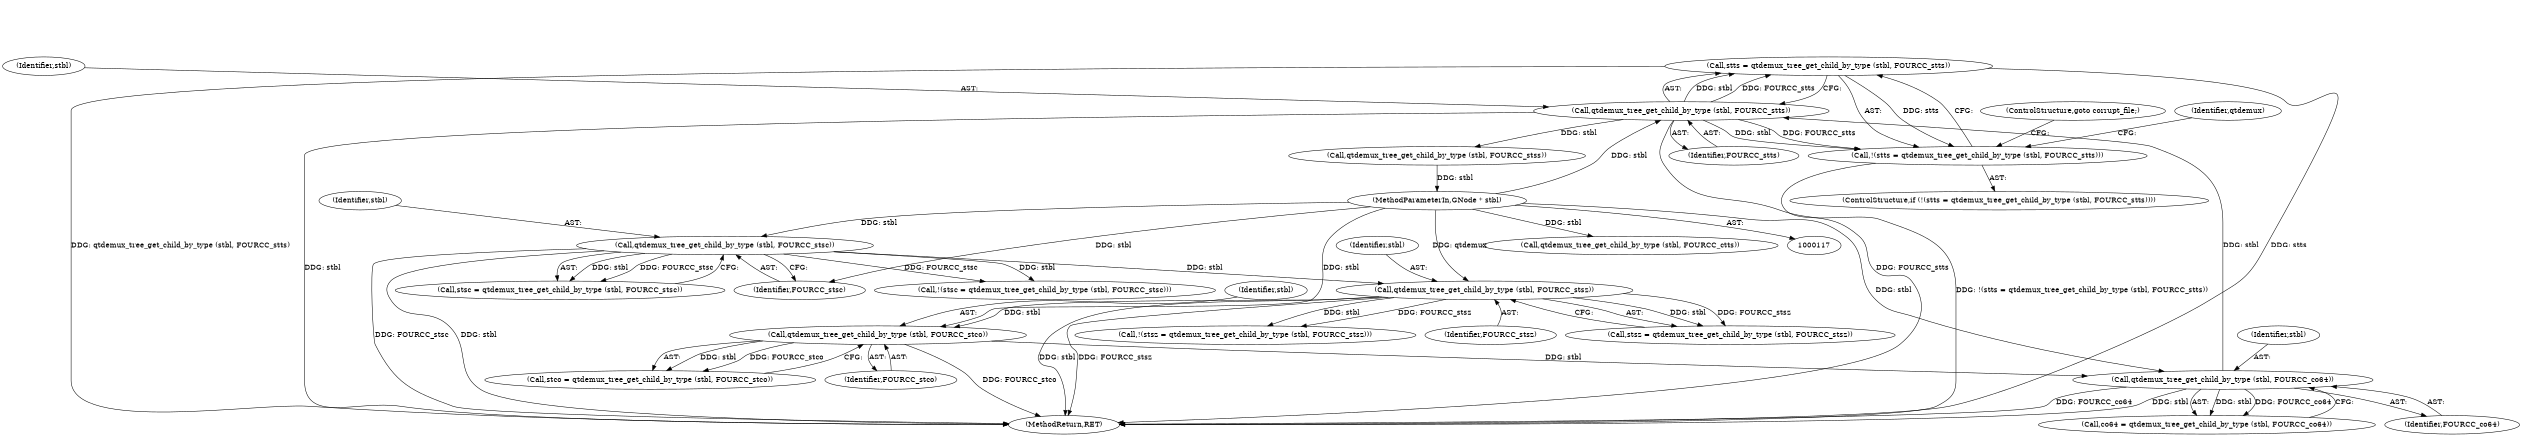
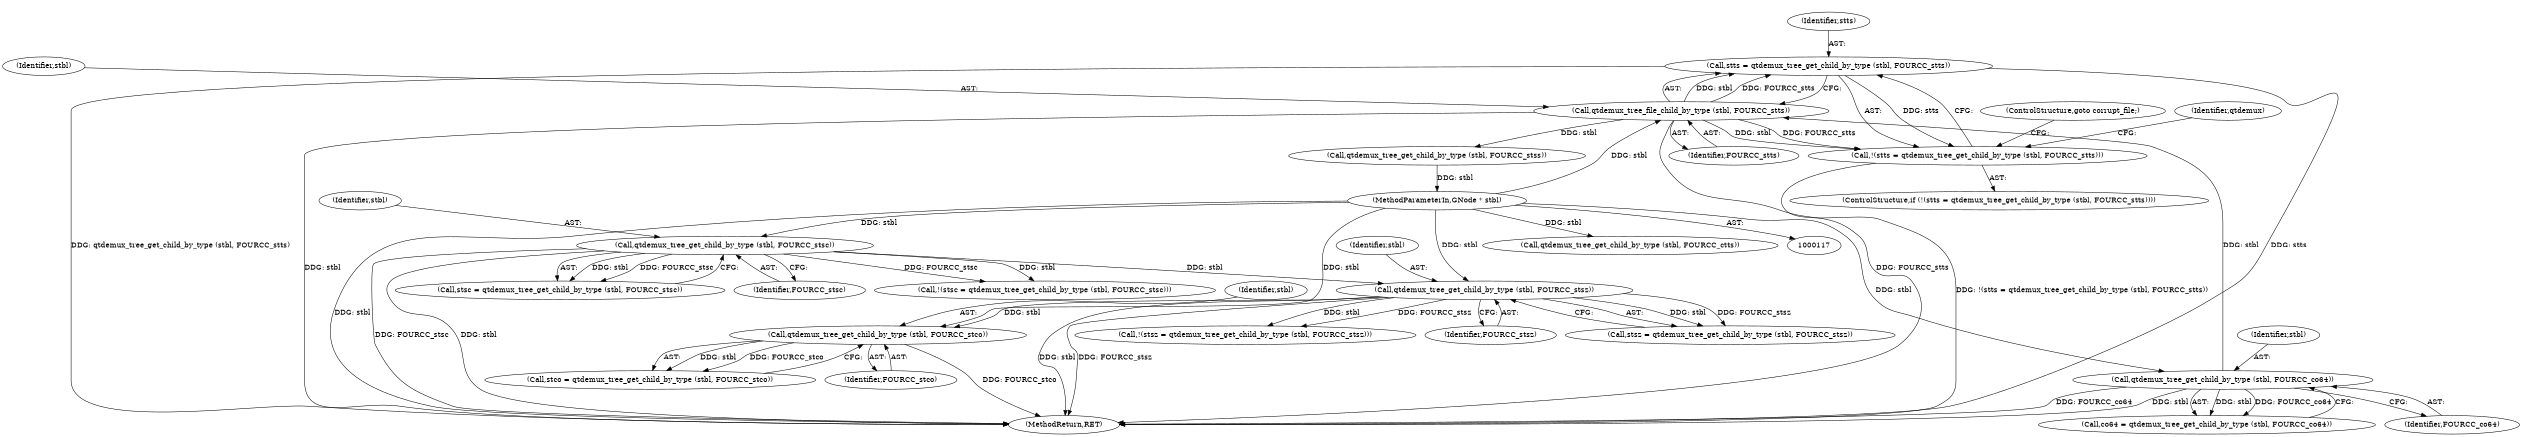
none -> (1829, 21)
(1681, 111) -> (1681, 111)
(1101, 236) -> (460, 237)
(1460, 245) -> (1460, 245)
none -> (1479, 311)
(1537, 360) -> none
(2400, 402) -> (2400, 402)
